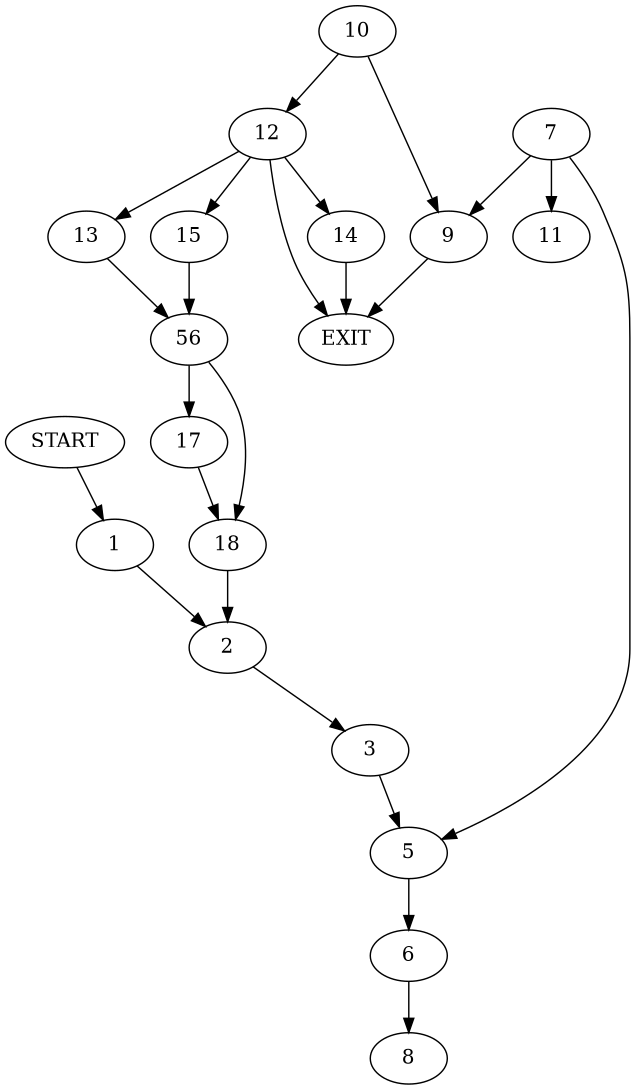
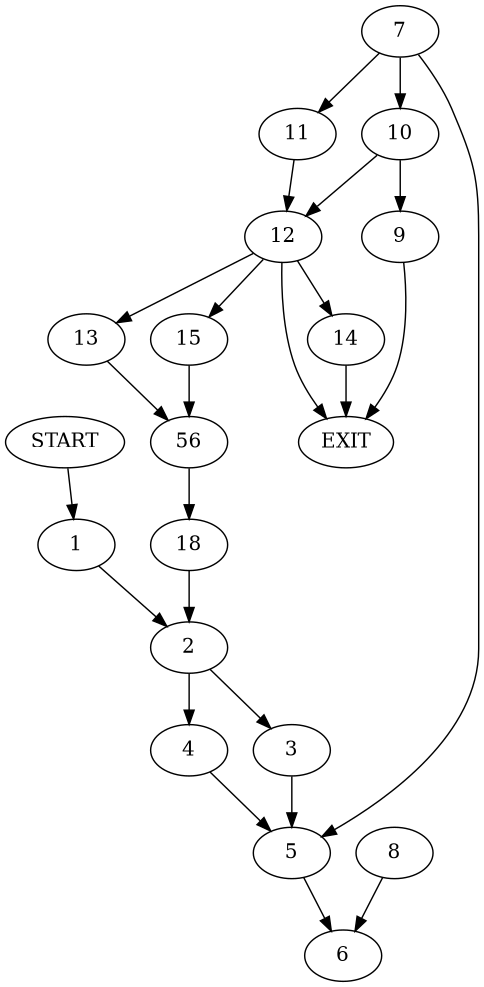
none -> (291, 178)
(505, 180) -> (400, 76)
(189, 442) -> none
none -> (189, 750)
(409, 1000) -> (372, 898)
